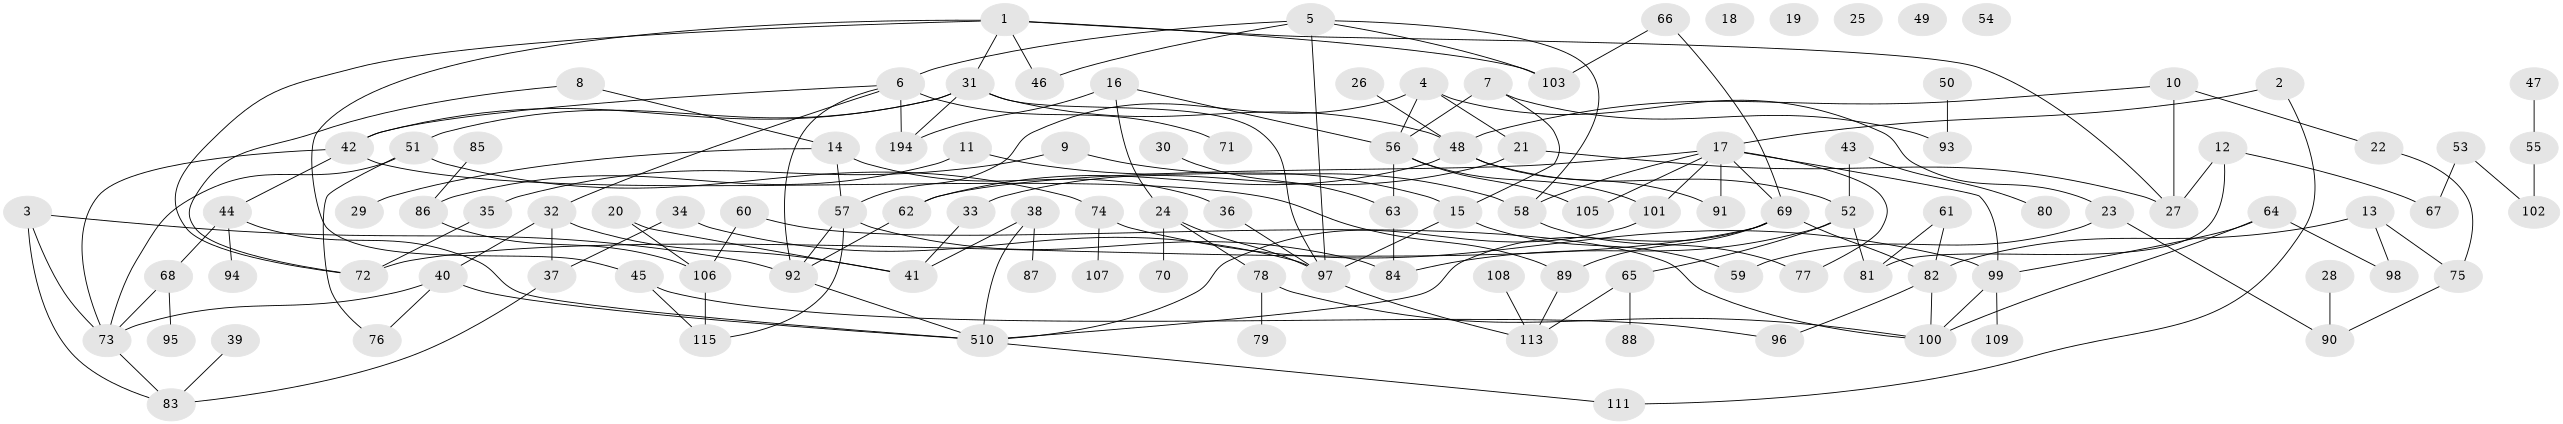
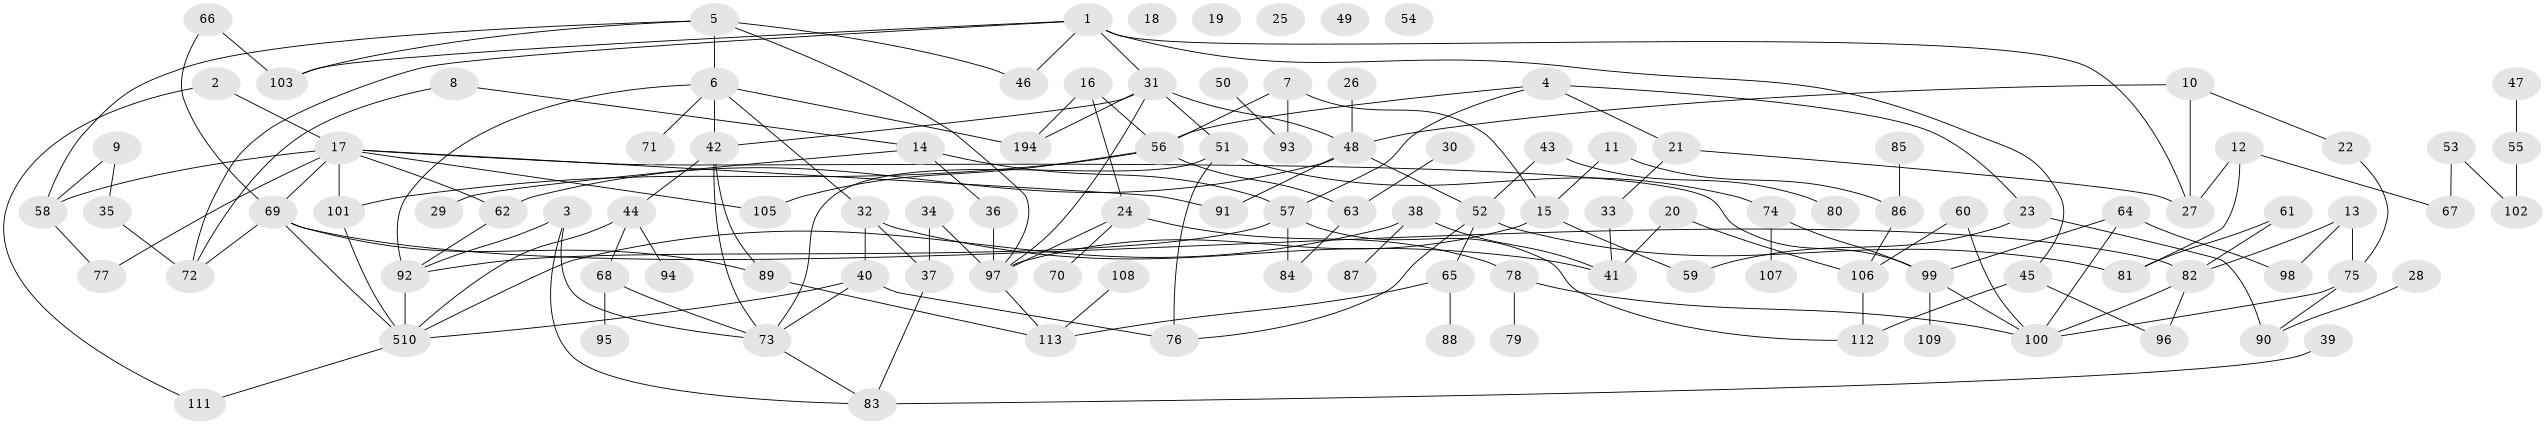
(1624, 251) -> (1344, 310)
none -> (2198, 314)
(705, 341) -> (1863, 341)
